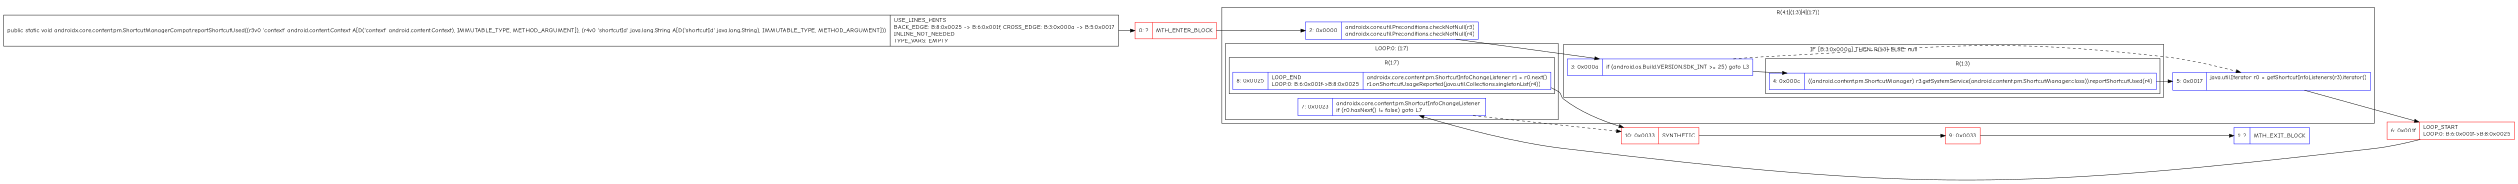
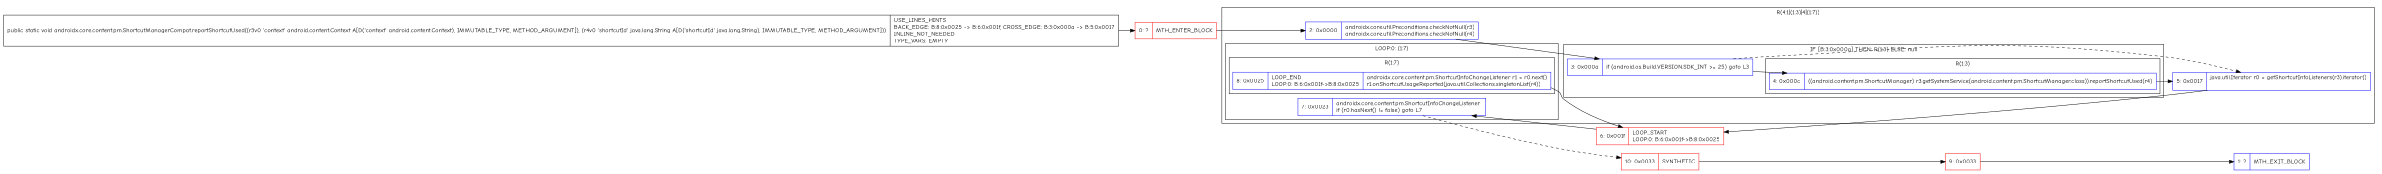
(1582, 111) -> (1582, 111)
